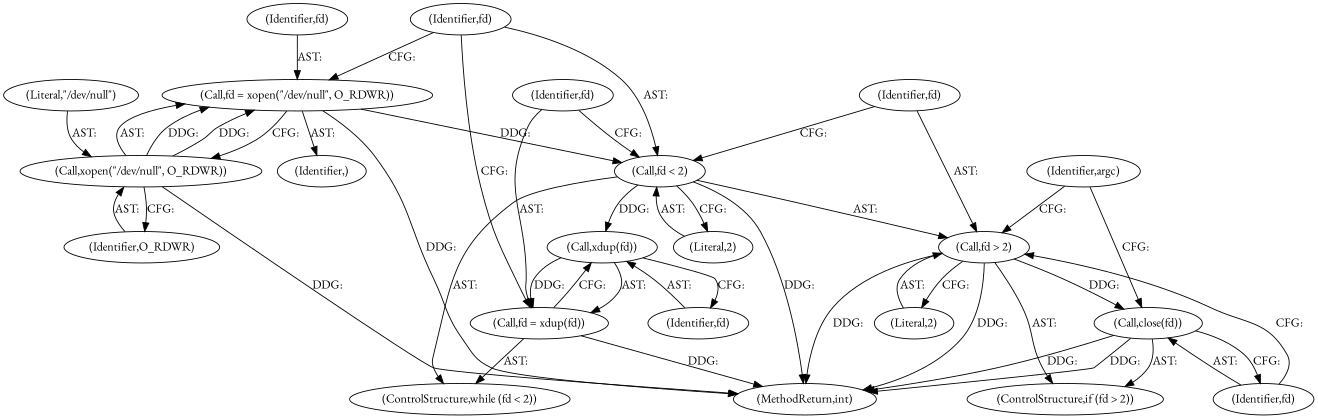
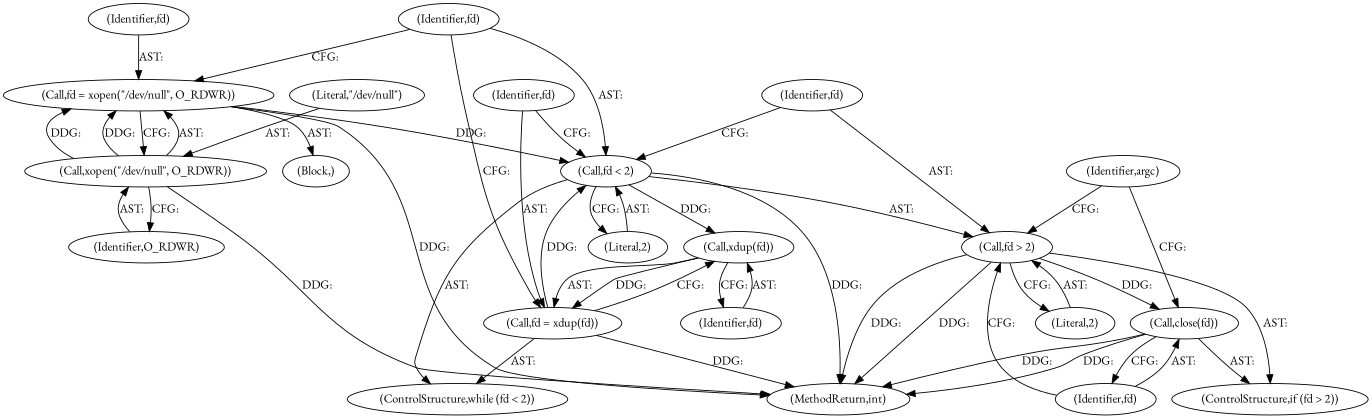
(322, 171) -> (316, 171)
none -> (543, 244)
